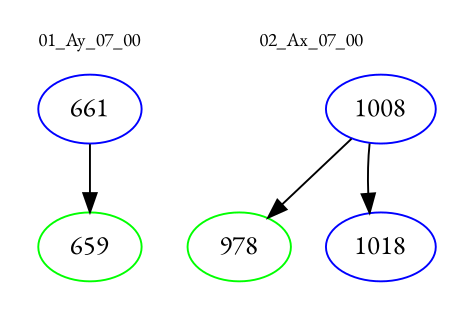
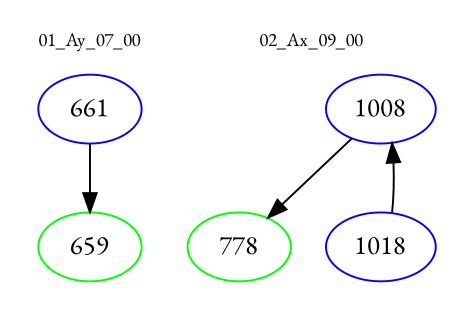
(312, 41) -> (312, 41)
(368, 168) -> (394, 188)
(239, 247) -> (239, 247)
